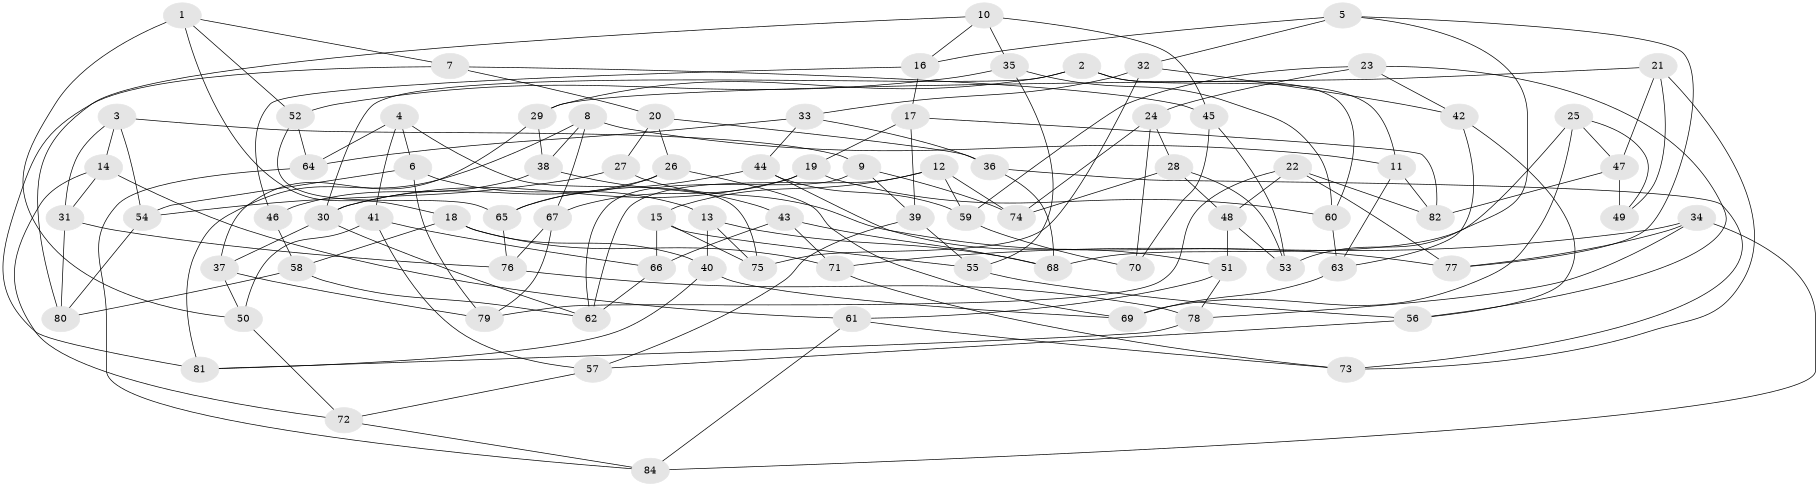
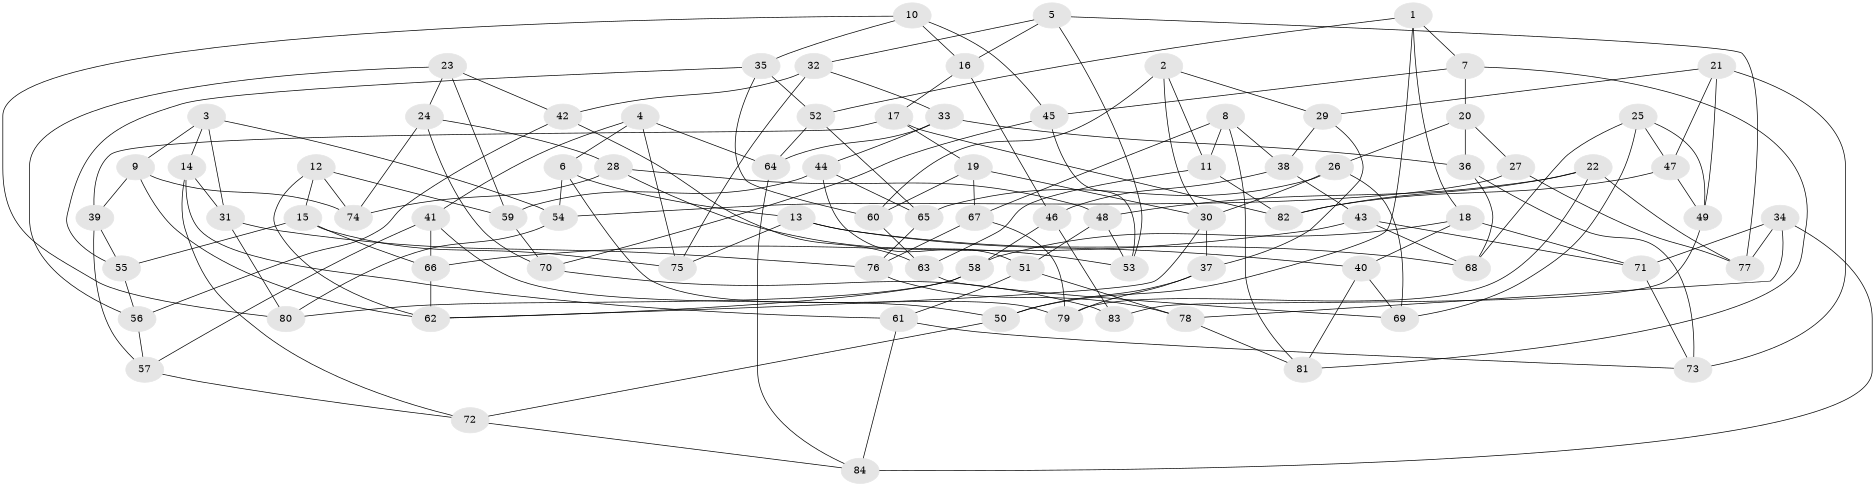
none -> (1115, 319)
